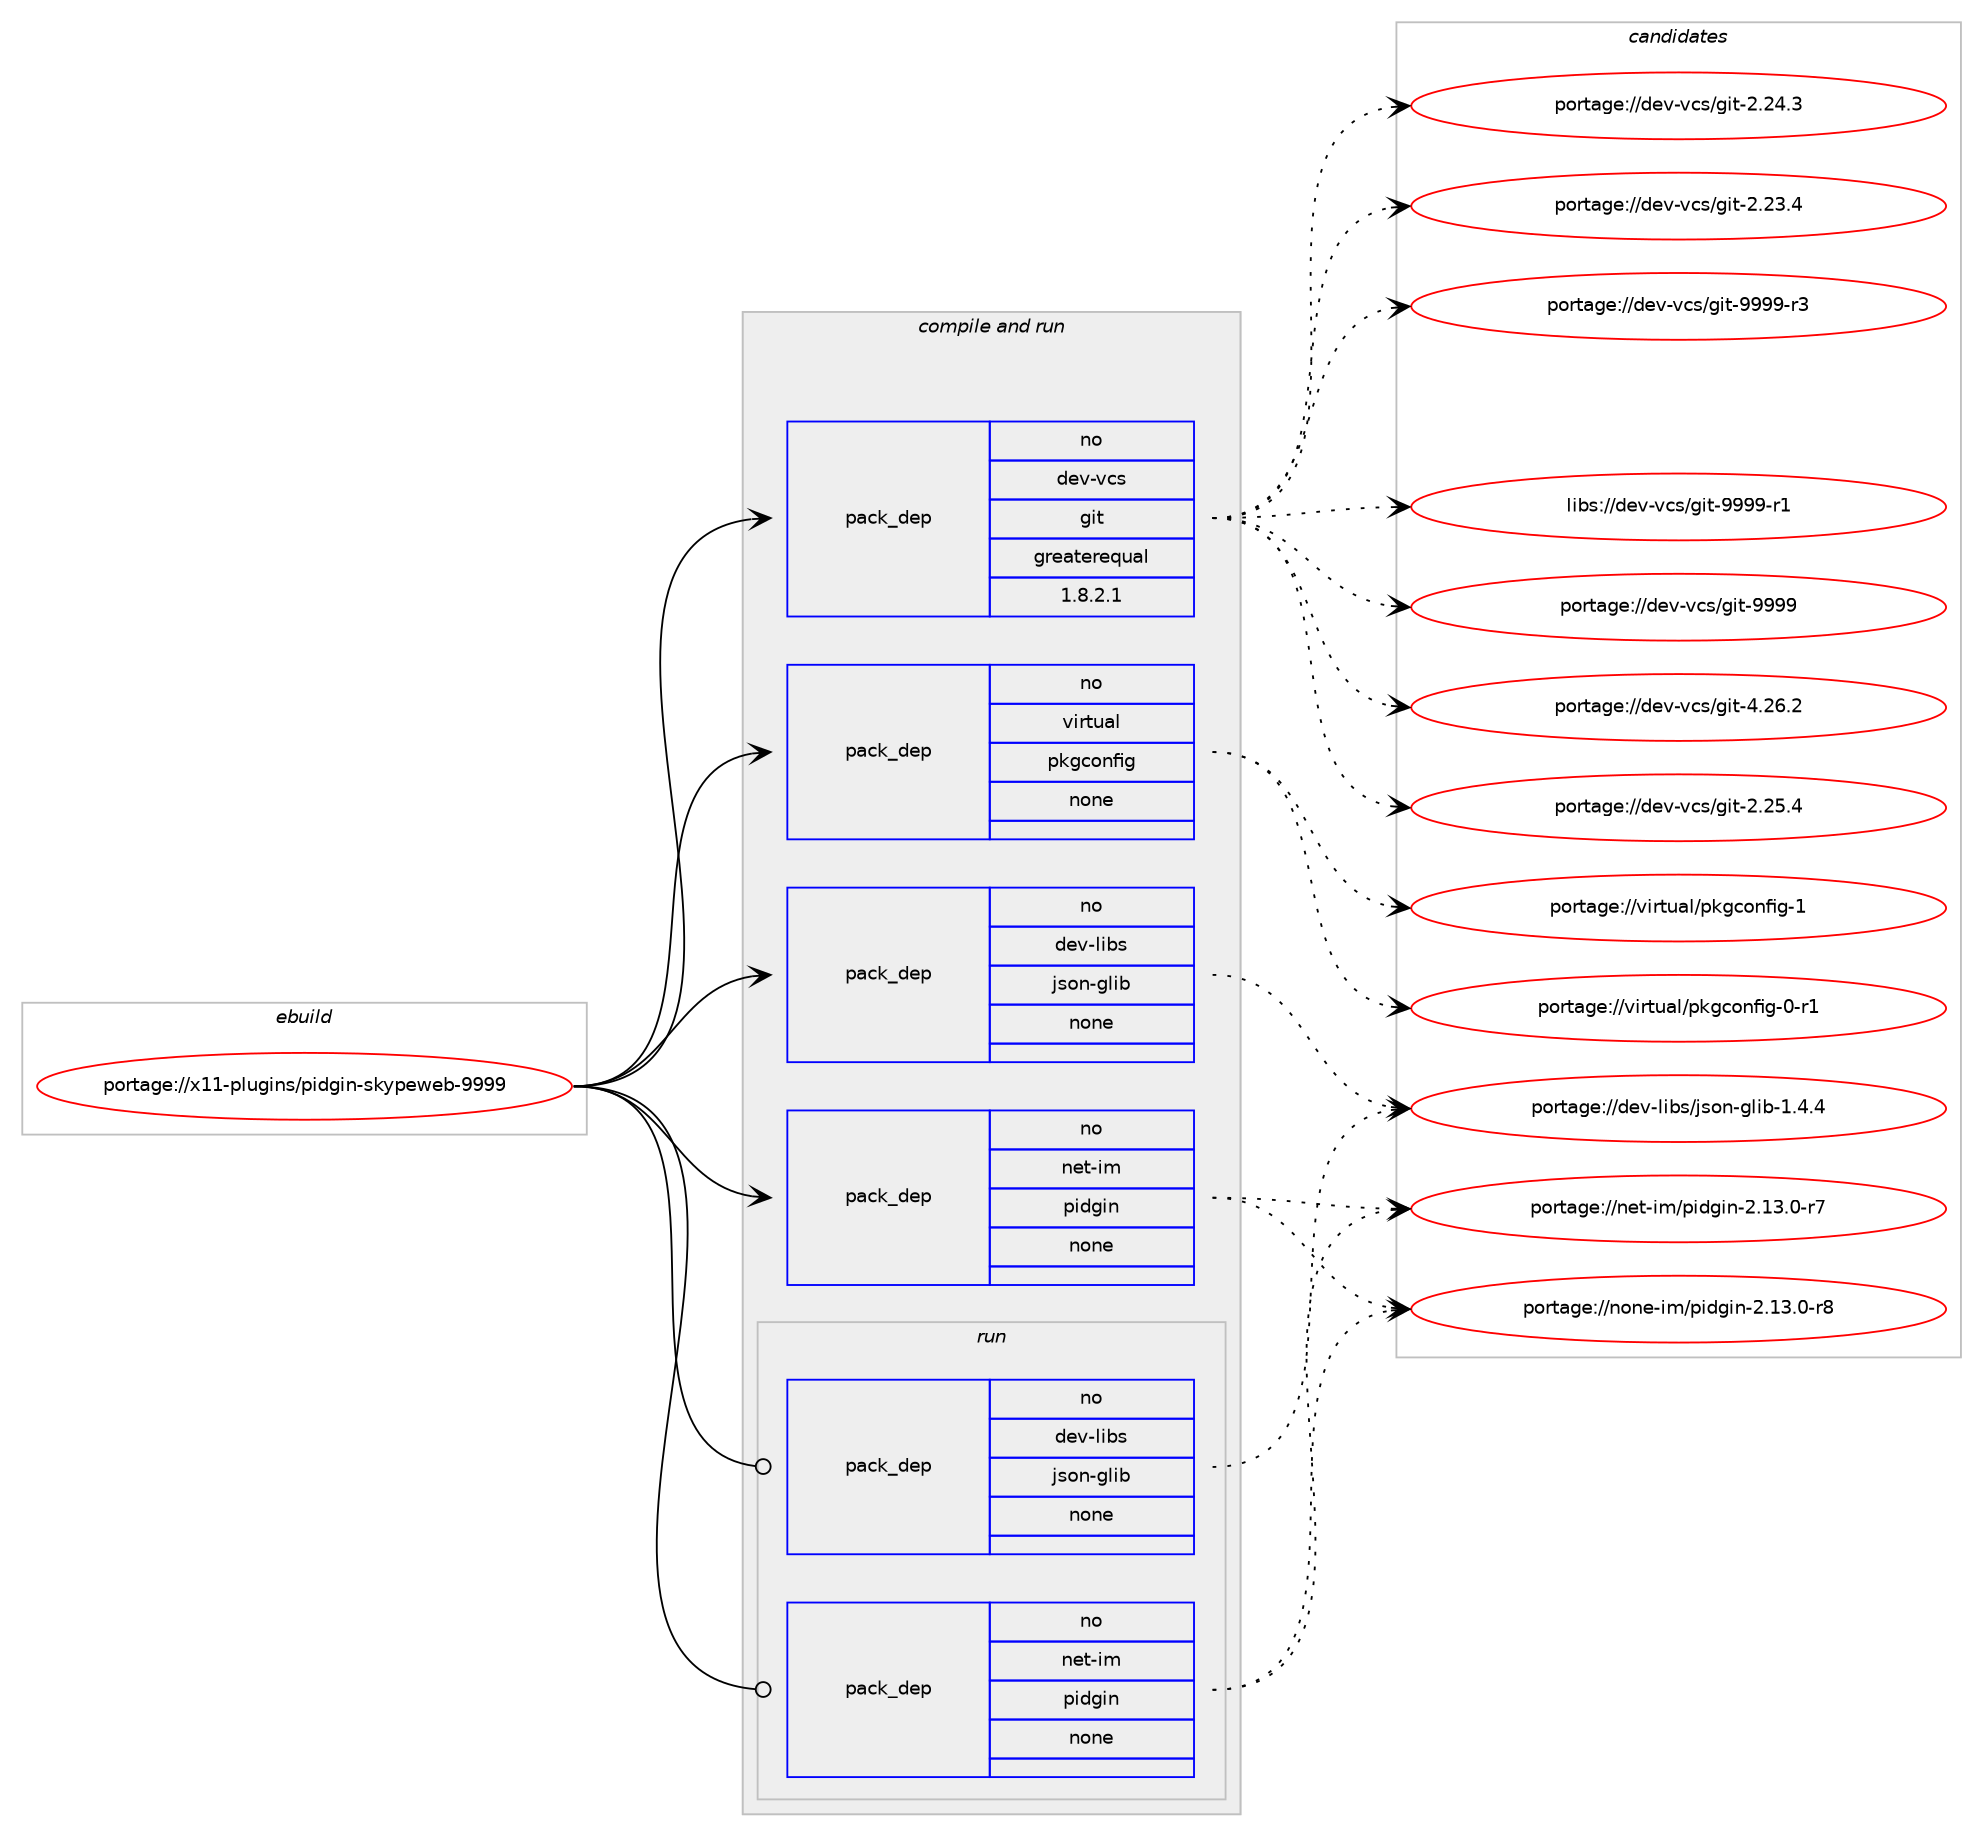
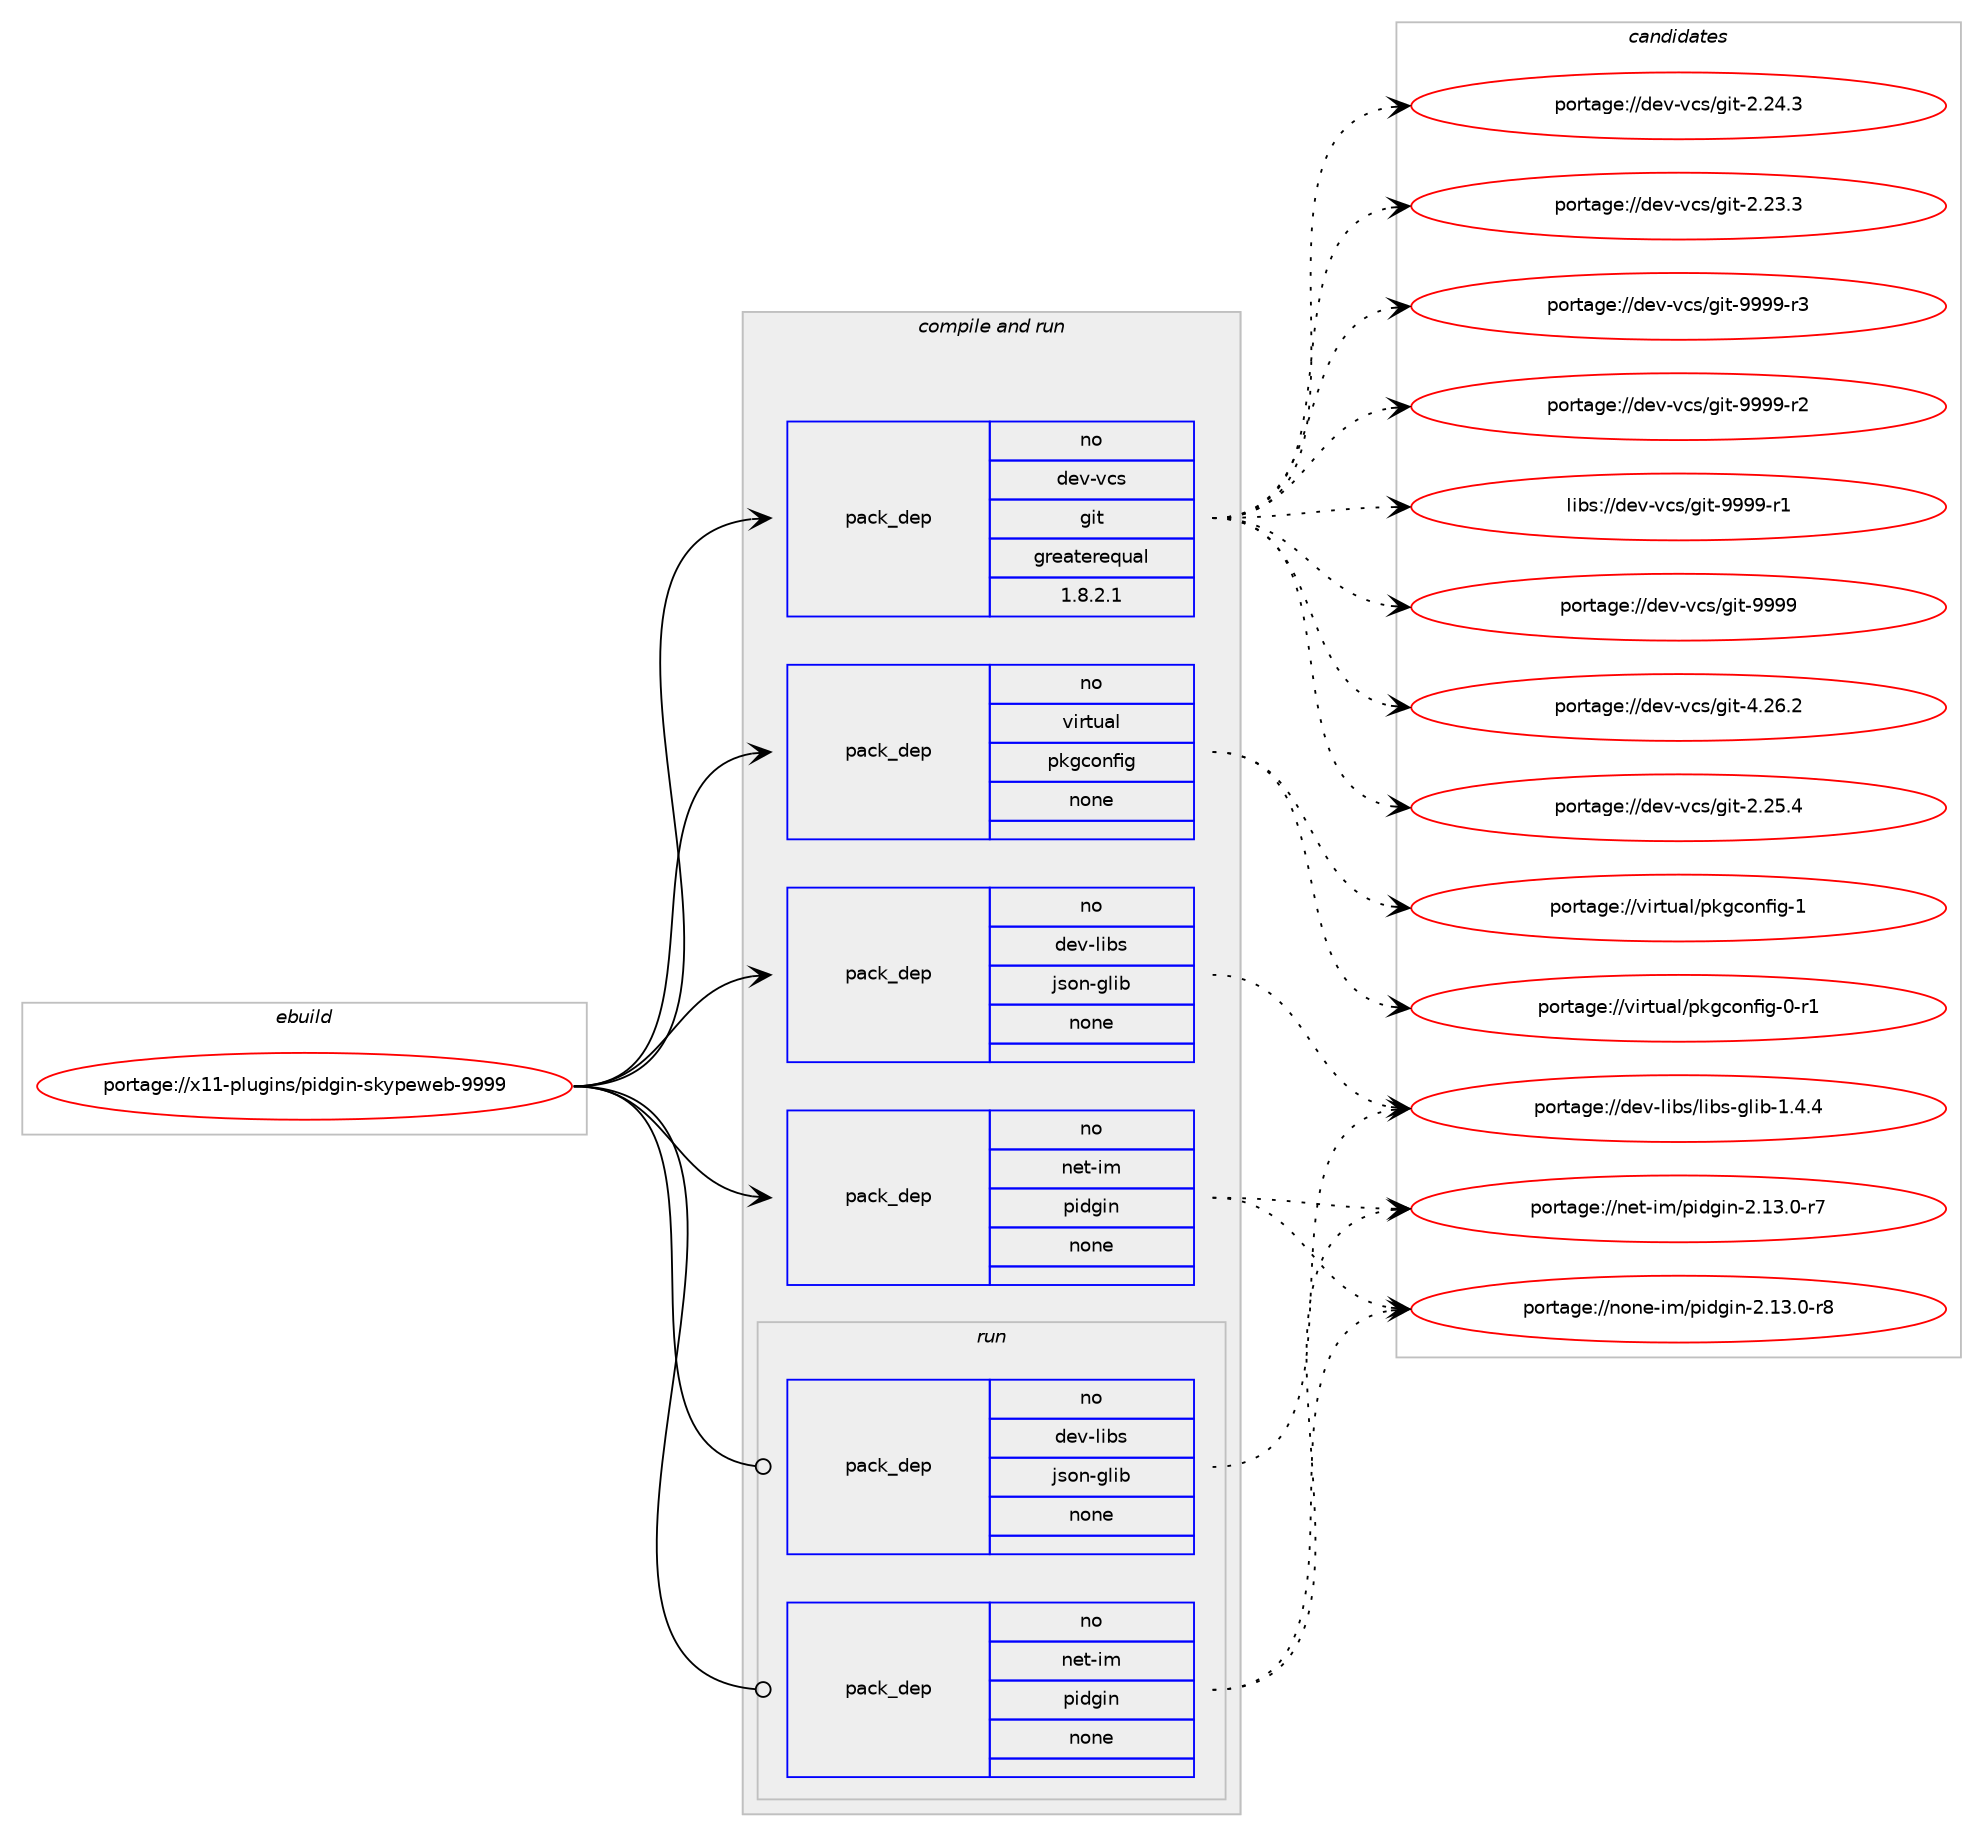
(1679, 206) -> (1679, 206)
none -> (1679, 407)
(1679, 1109) -> (1679, 1109)
